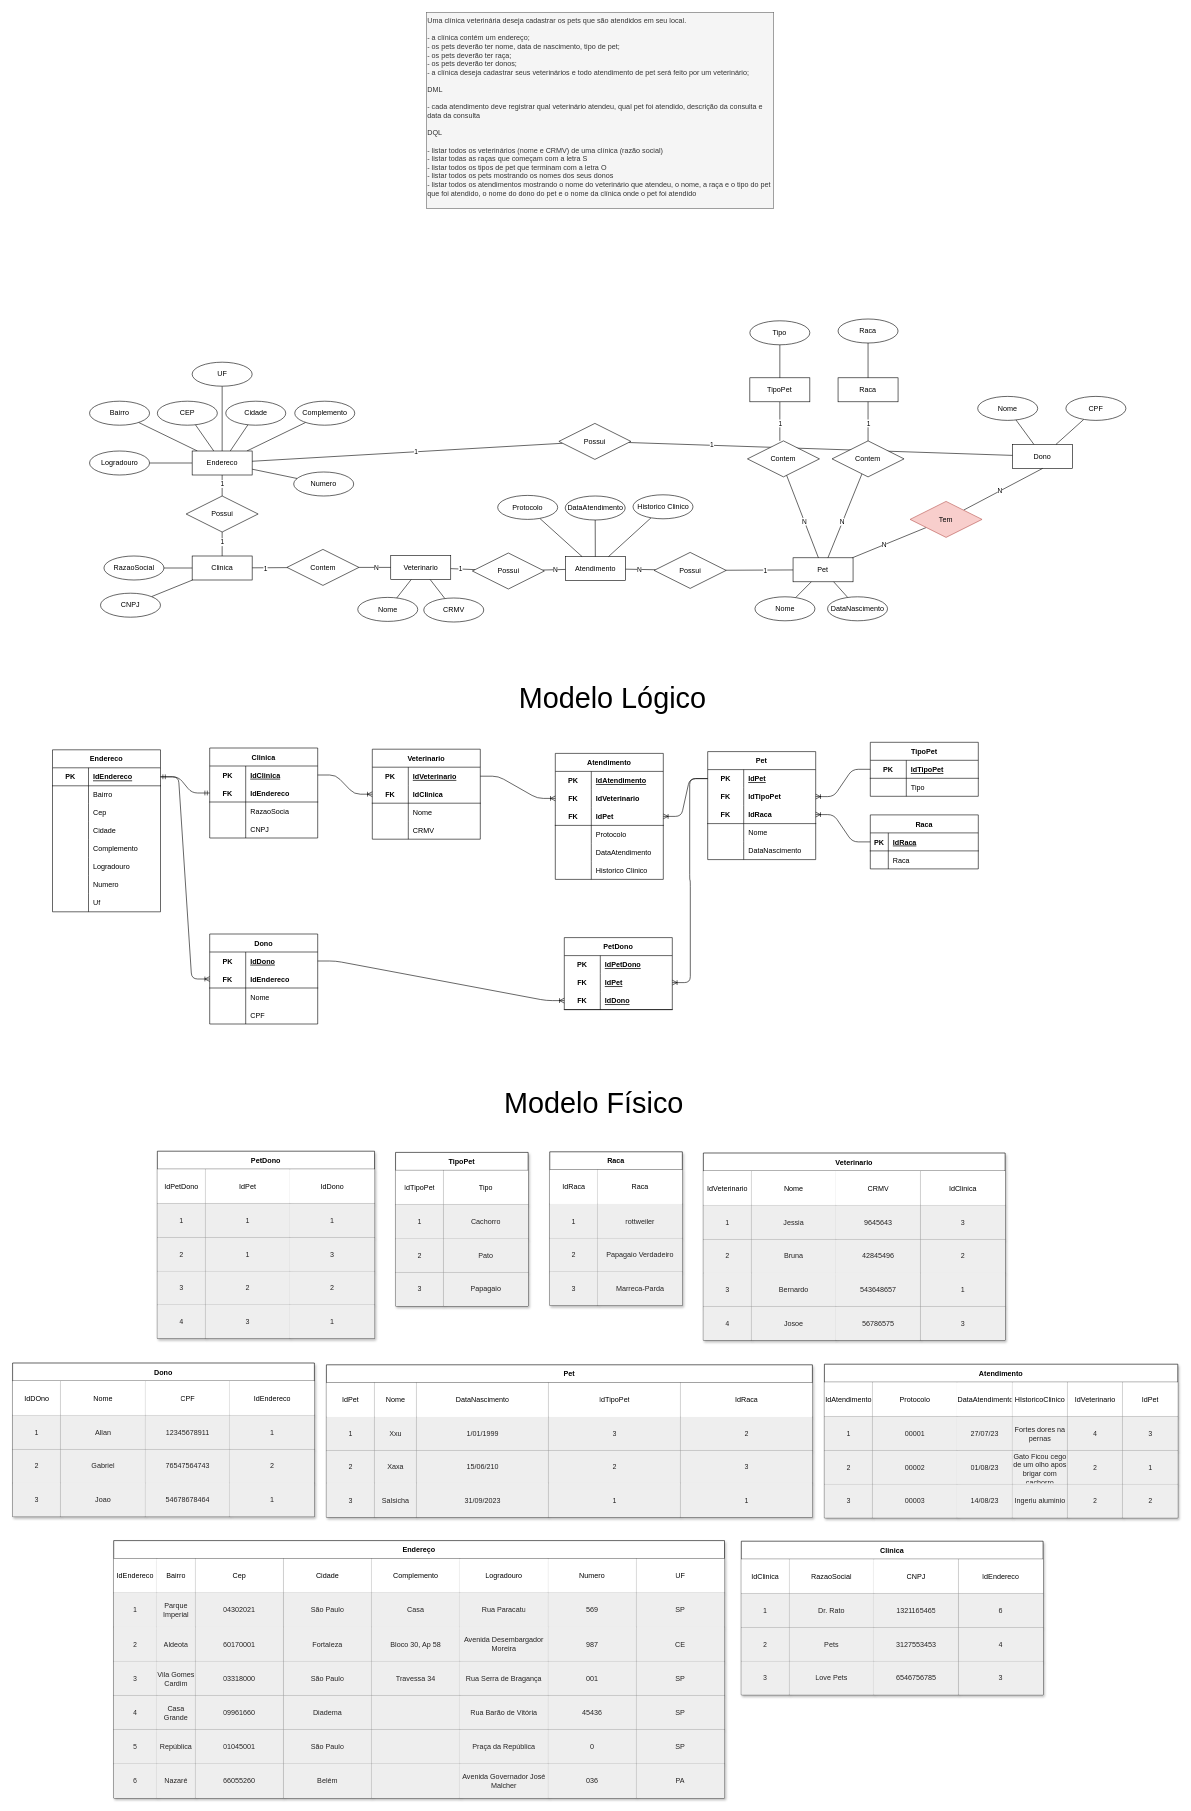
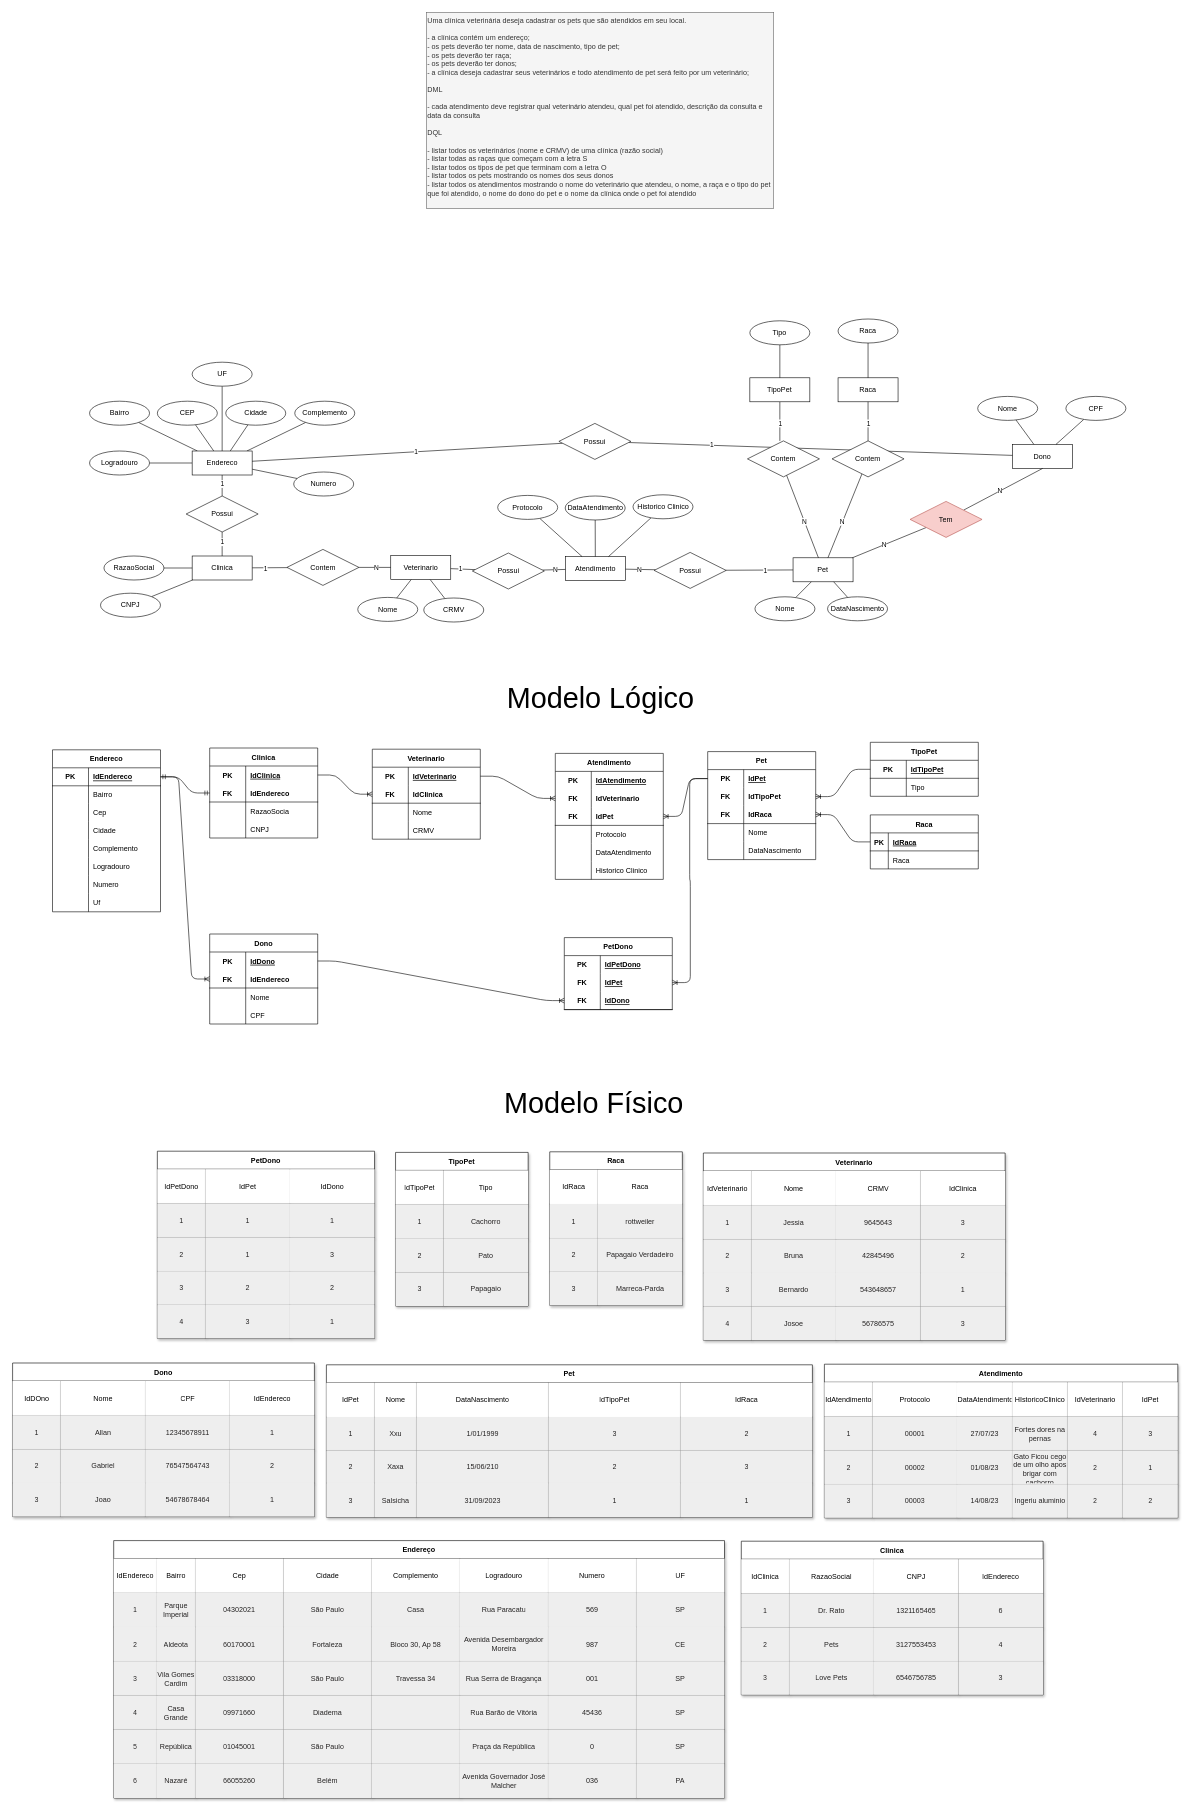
(612, 698) -> (600, 698)
(239, 1713) -> (239, 1713)
